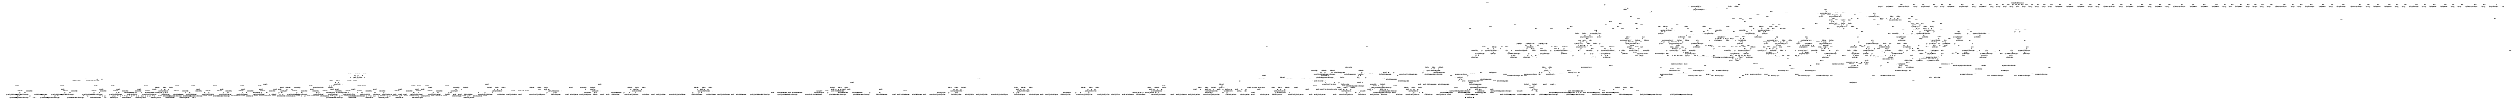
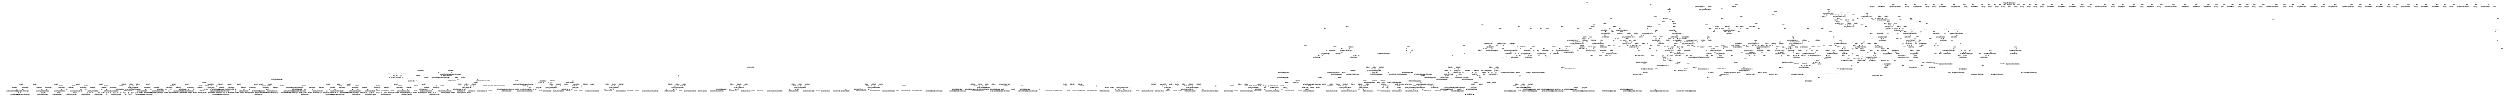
(1677, 47) -> none
(838, 78) -> none
